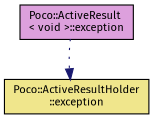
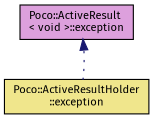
(69, 54) -> (84, 65)
